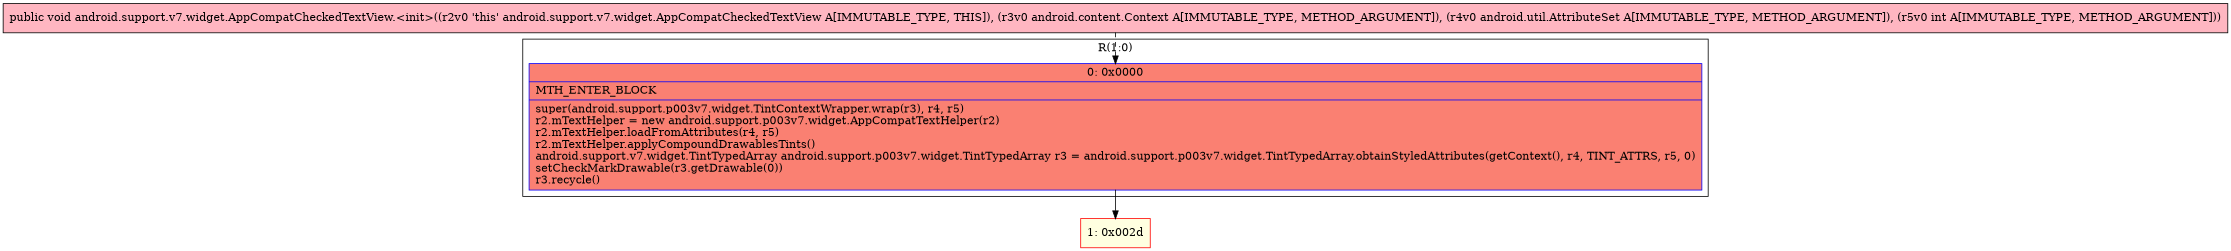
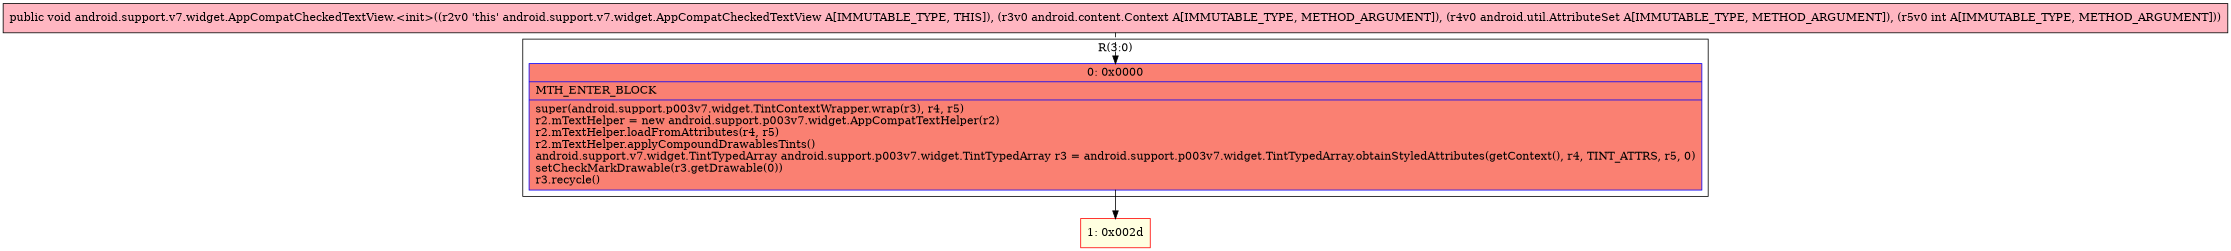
(1115, 48) -> (1115, 48)
